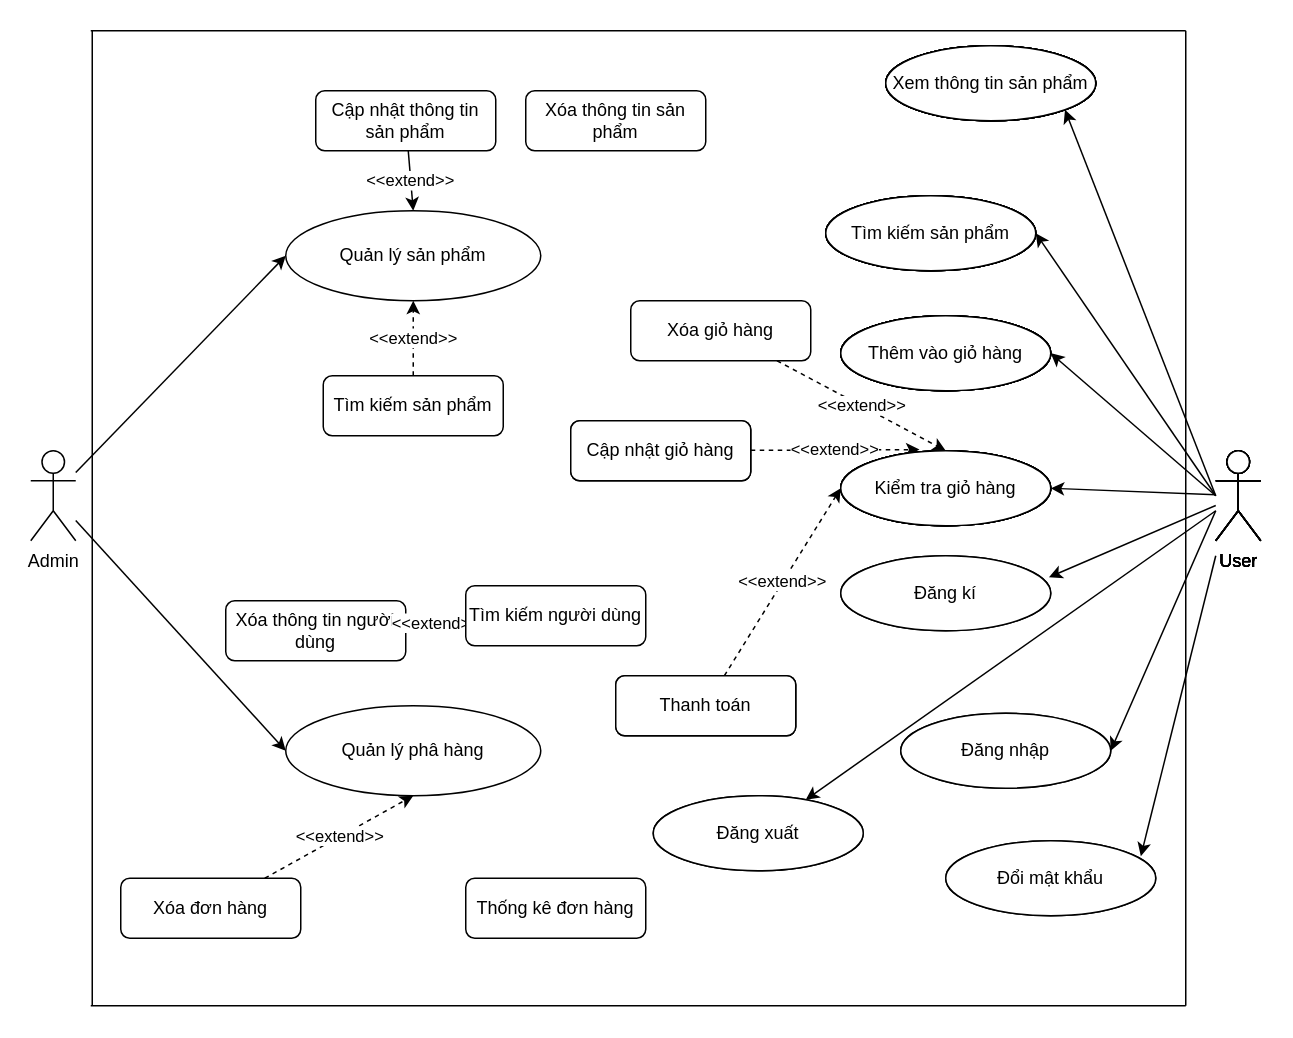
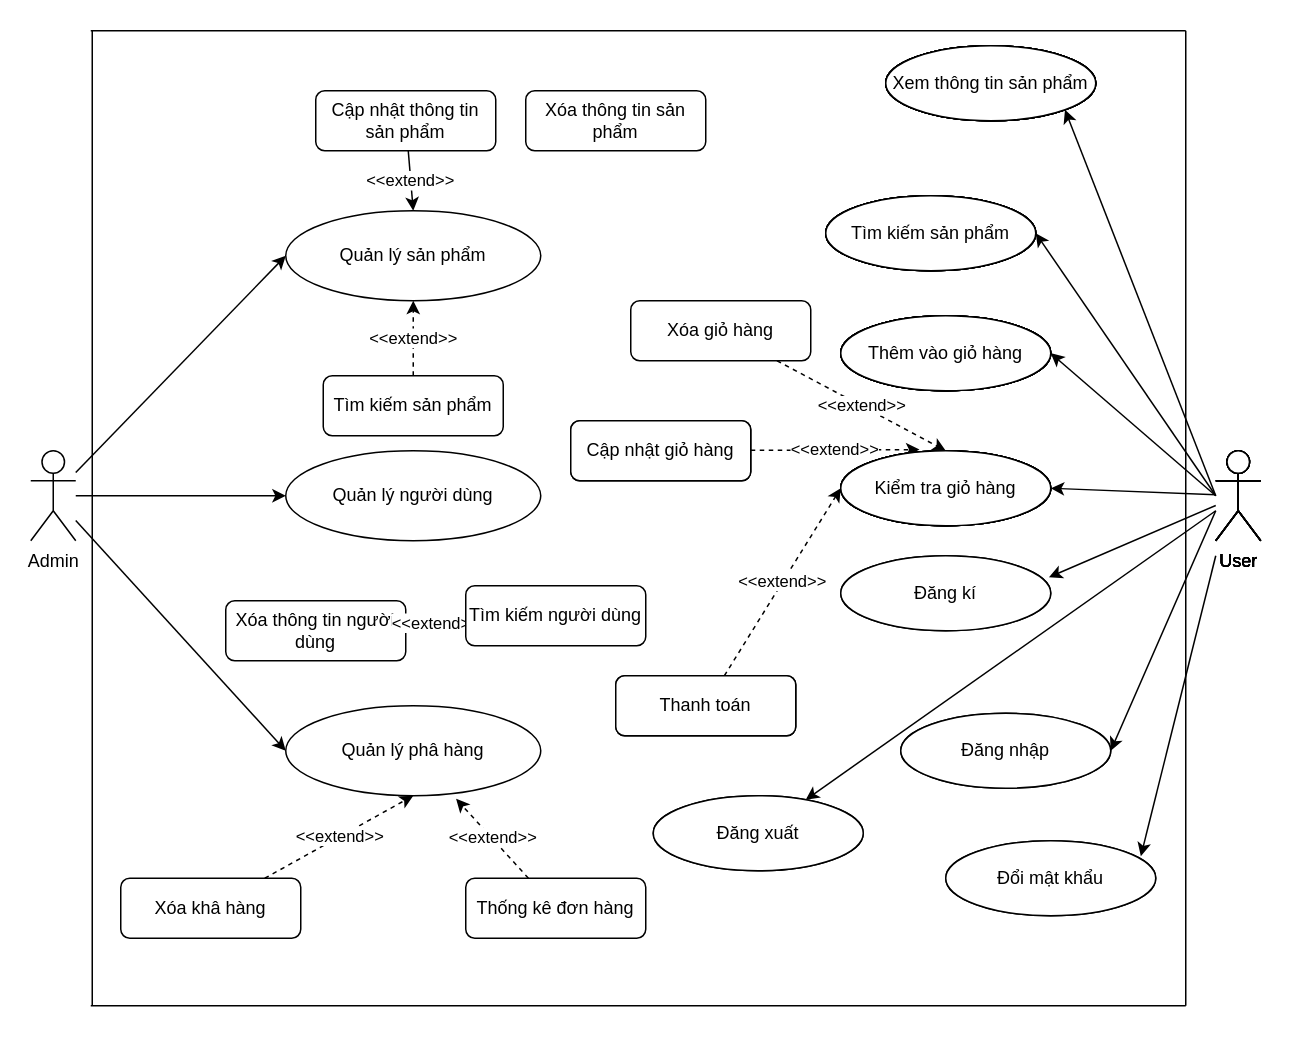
none -> (176, 496)
none -> (413, 496)
none -> (496, 842)
(211, 908) -> (211, 908)
